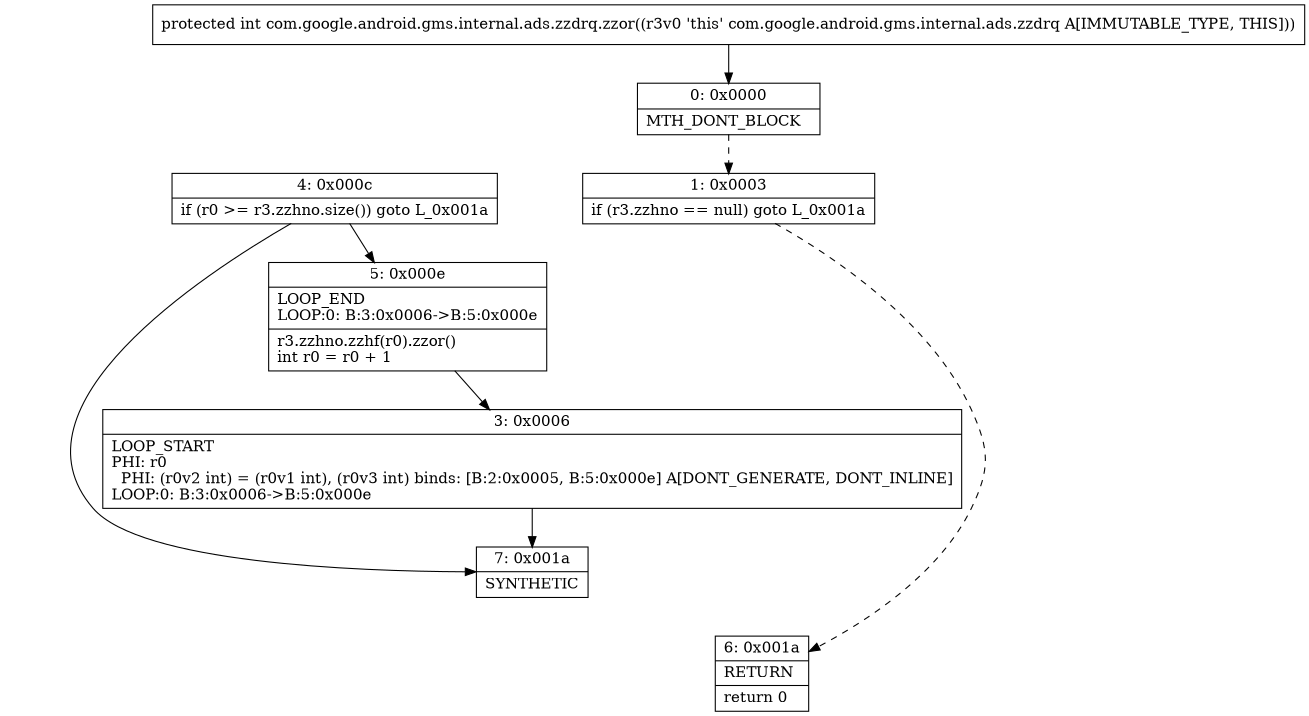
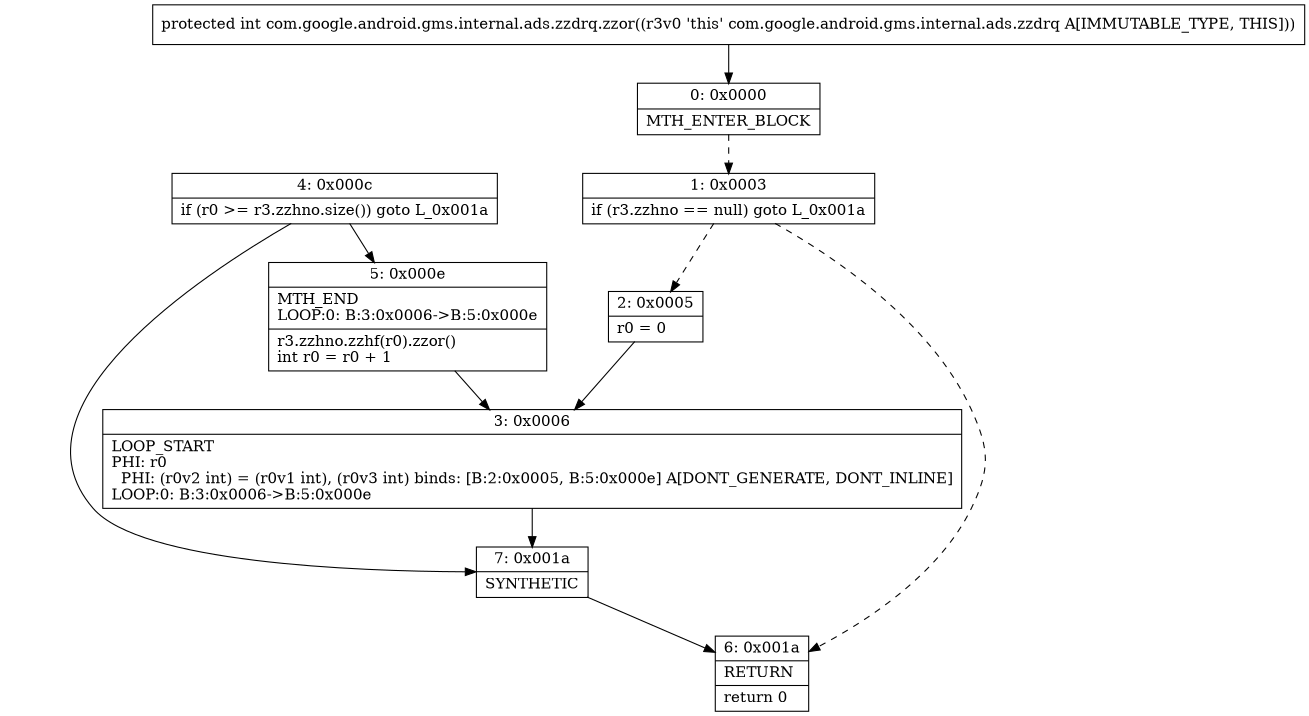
(724, 121) -> (729, 121)
(321, 300) -> (318, 300)
none -> (656, 317)
none -> (646, 623)
